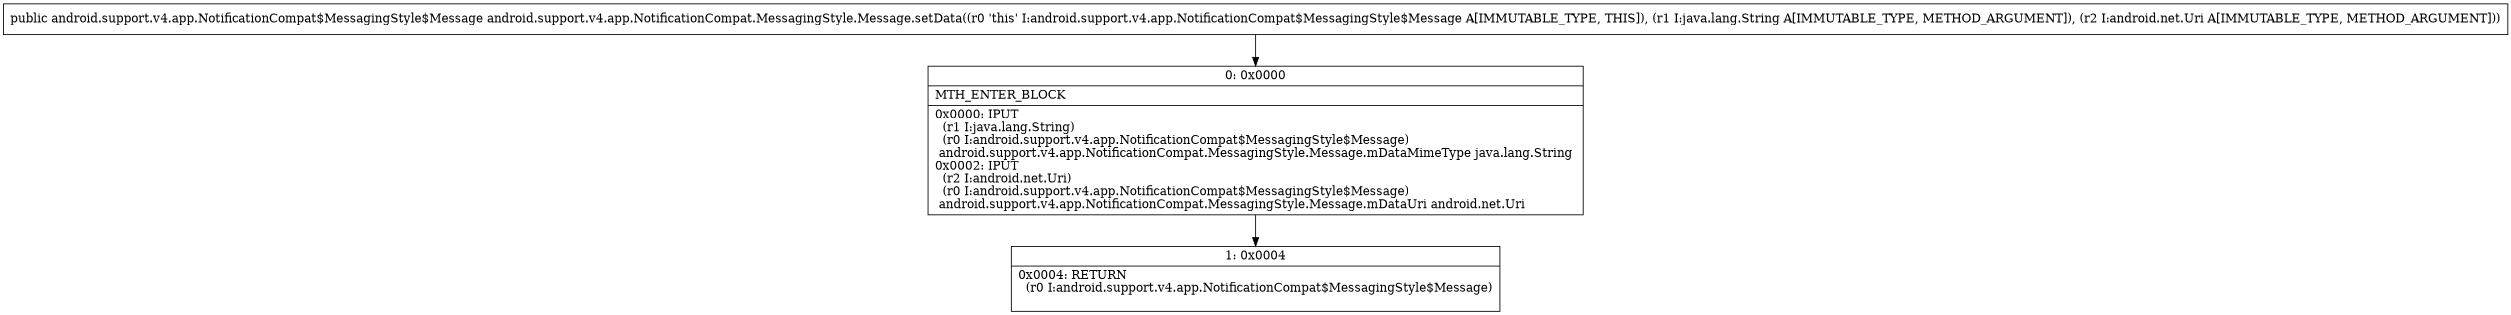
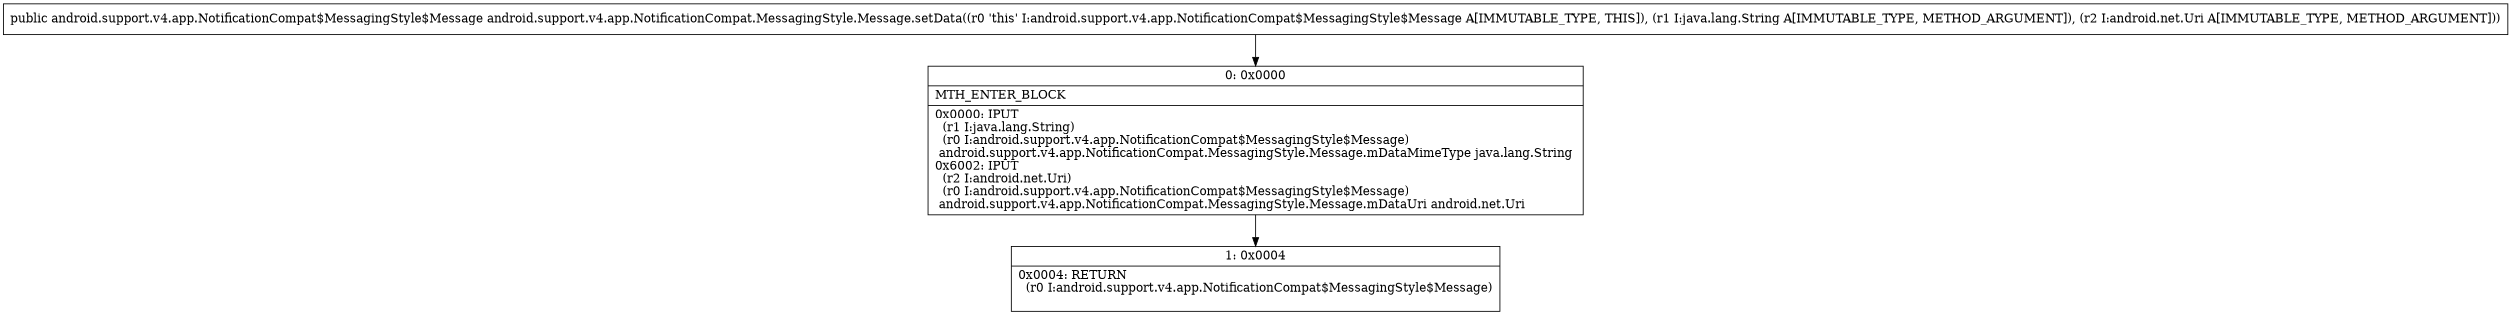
(981, 166) -> (981, 166)
